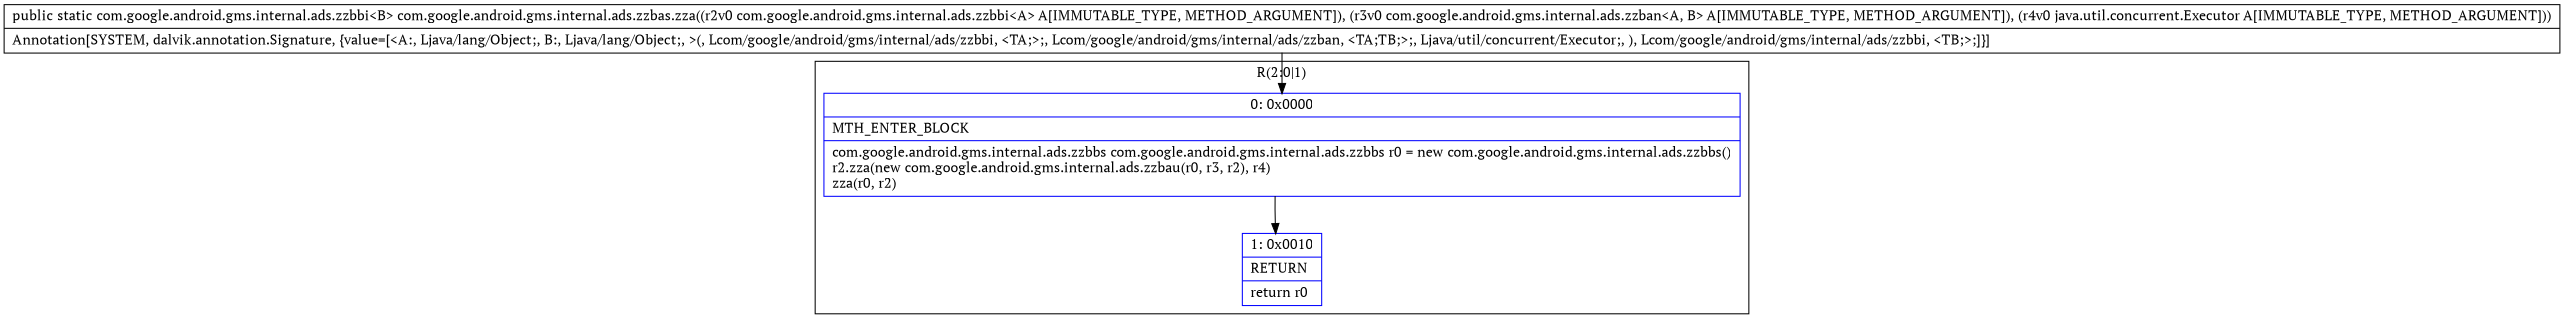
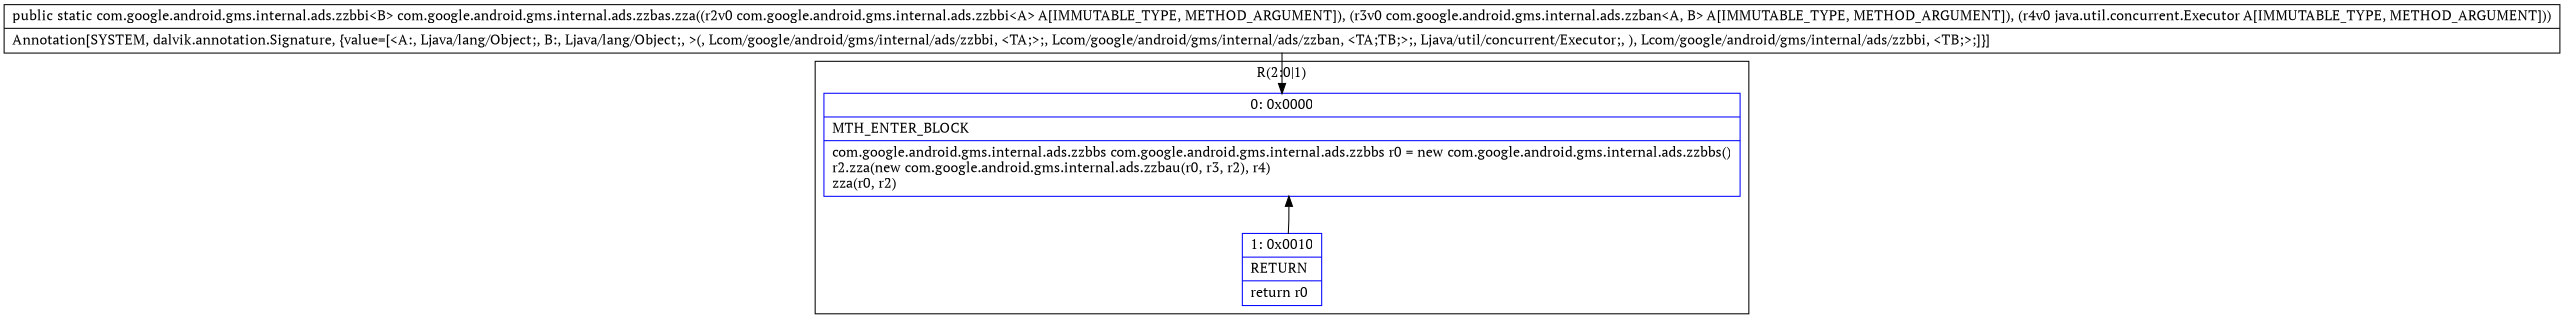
(1275, 210) -> (1289, 220)
